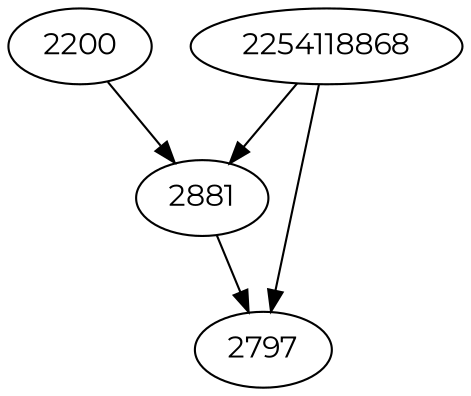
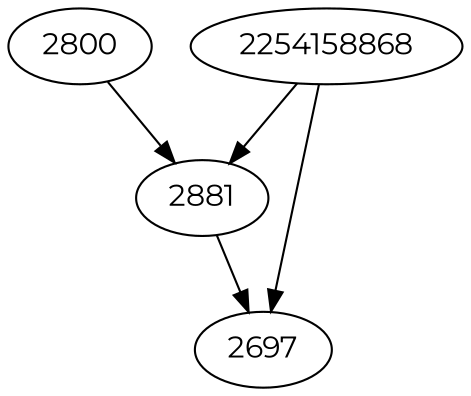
(80, 46) -> (80, 46)
(327, 46) -> (327, 46)
(263, 350) -> (263, 350)
